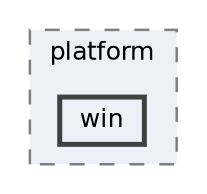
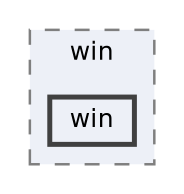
(103, 54) -> (92, 54)
